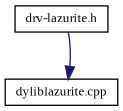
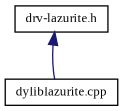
(70, 49) -> (53, 62)
